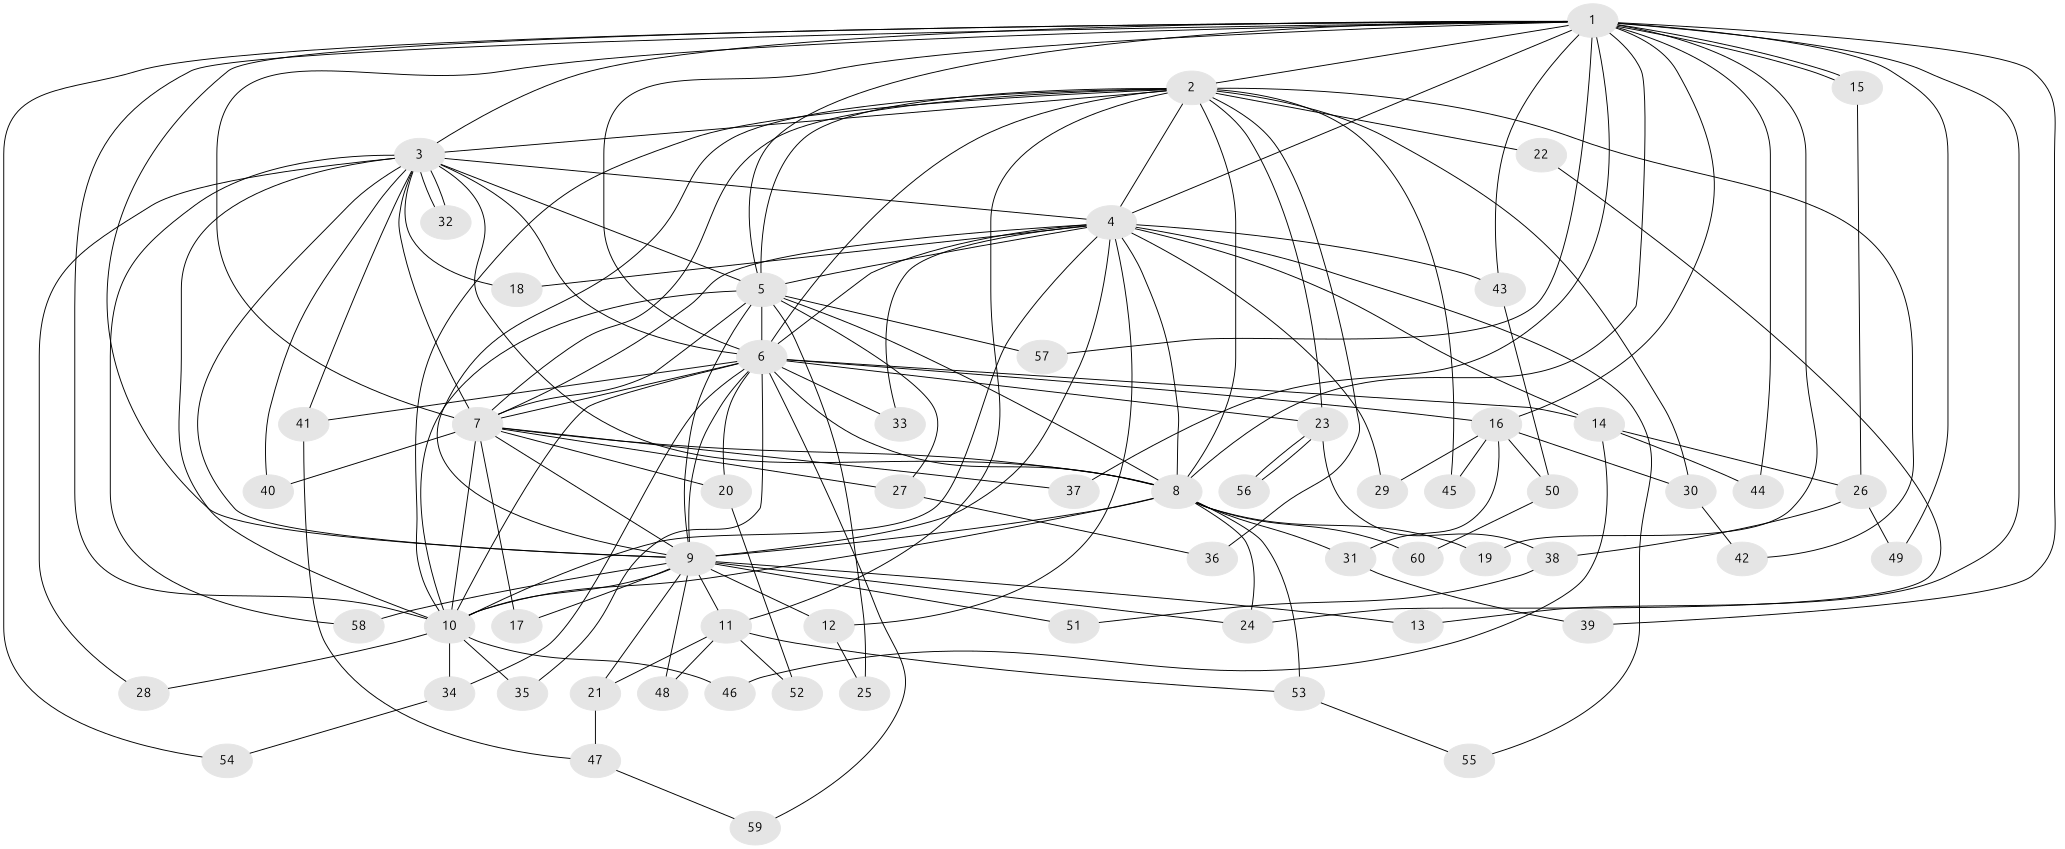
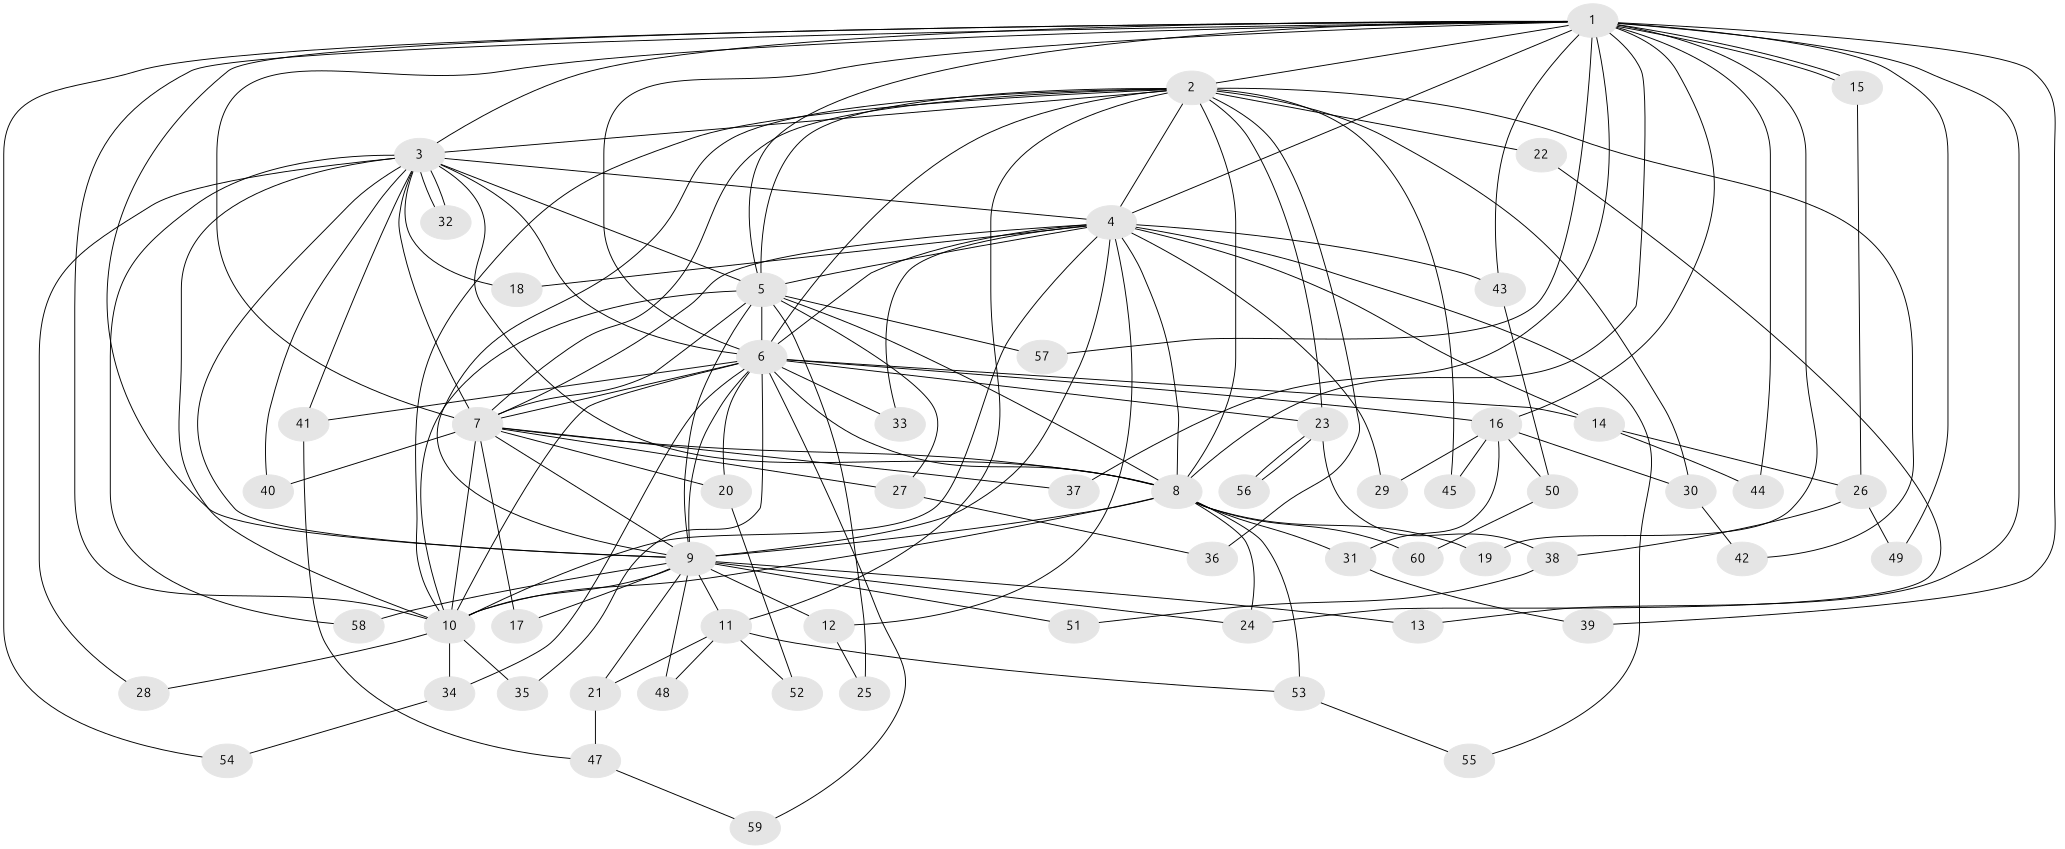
(730, 694) -> none
